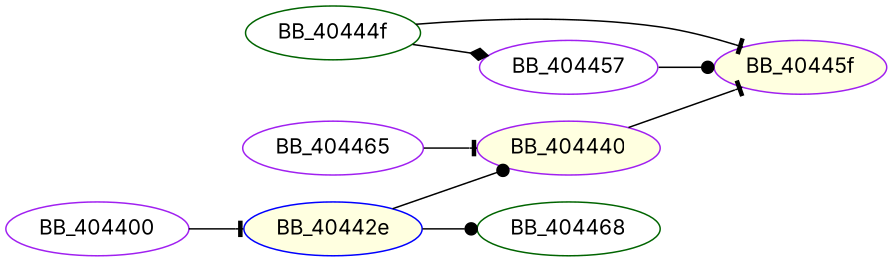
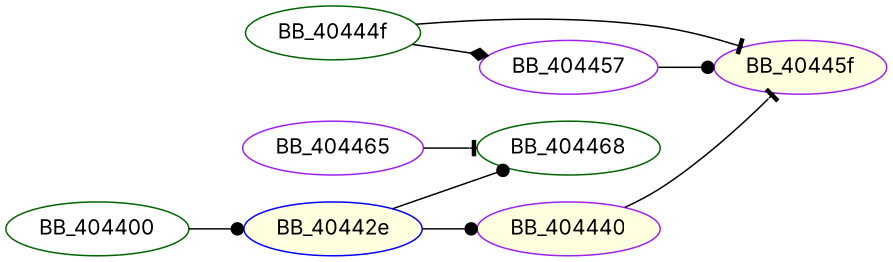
(446, 148) -> (446, 148)
(97, 229) -> (97, 229)
(212, 229) -> (210, 229)
